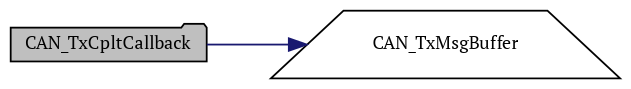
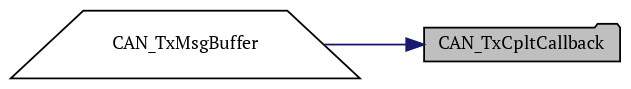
(248, 45) -> (365, 45)
